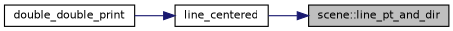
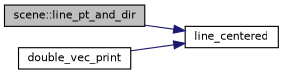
(70, 16) -> (75, 58)
(283, 16) -> (159, 27)
